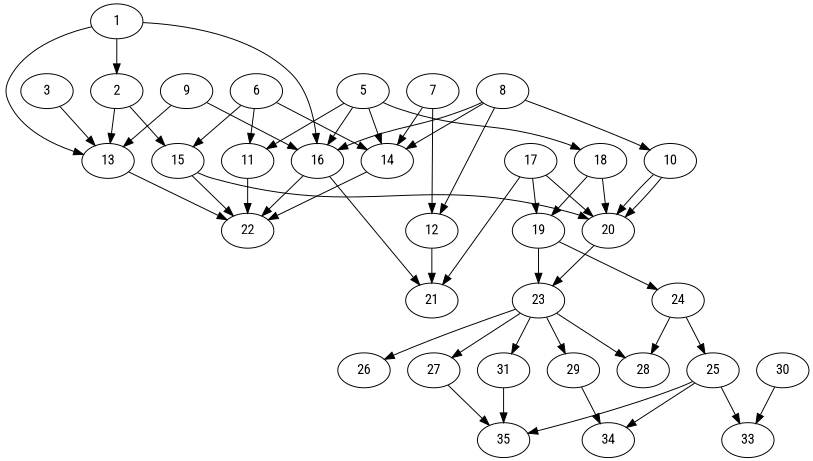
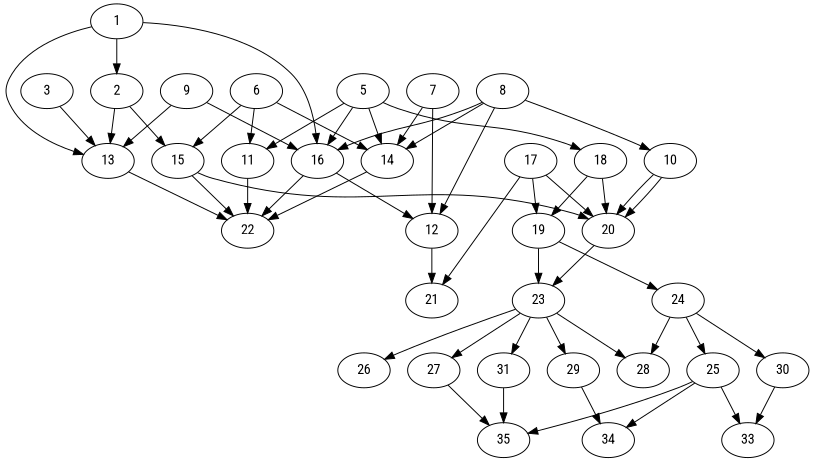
(371, 227) -> (365, 190)
none -> (726, 333)
